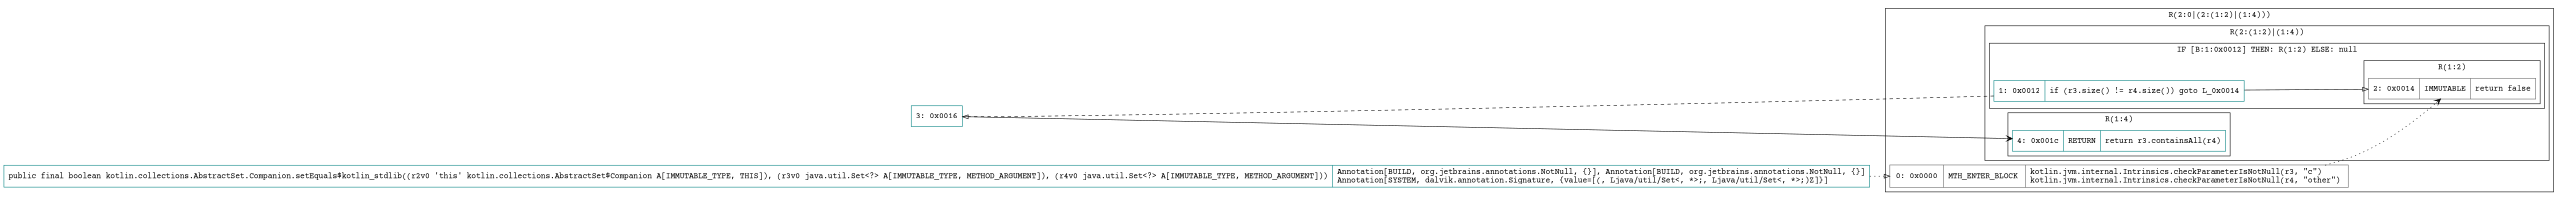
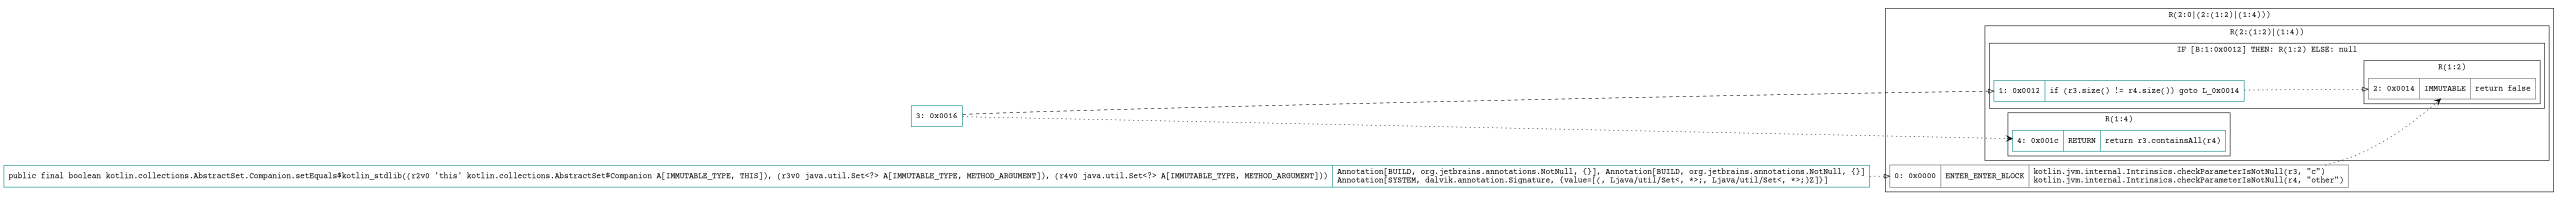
(2303, 90) -> (2303, 90)
(1481, 108) -> (1475, 101)
(1485, 128) -> (1485, 128)
(1983, 176) -> (1985, 176)
